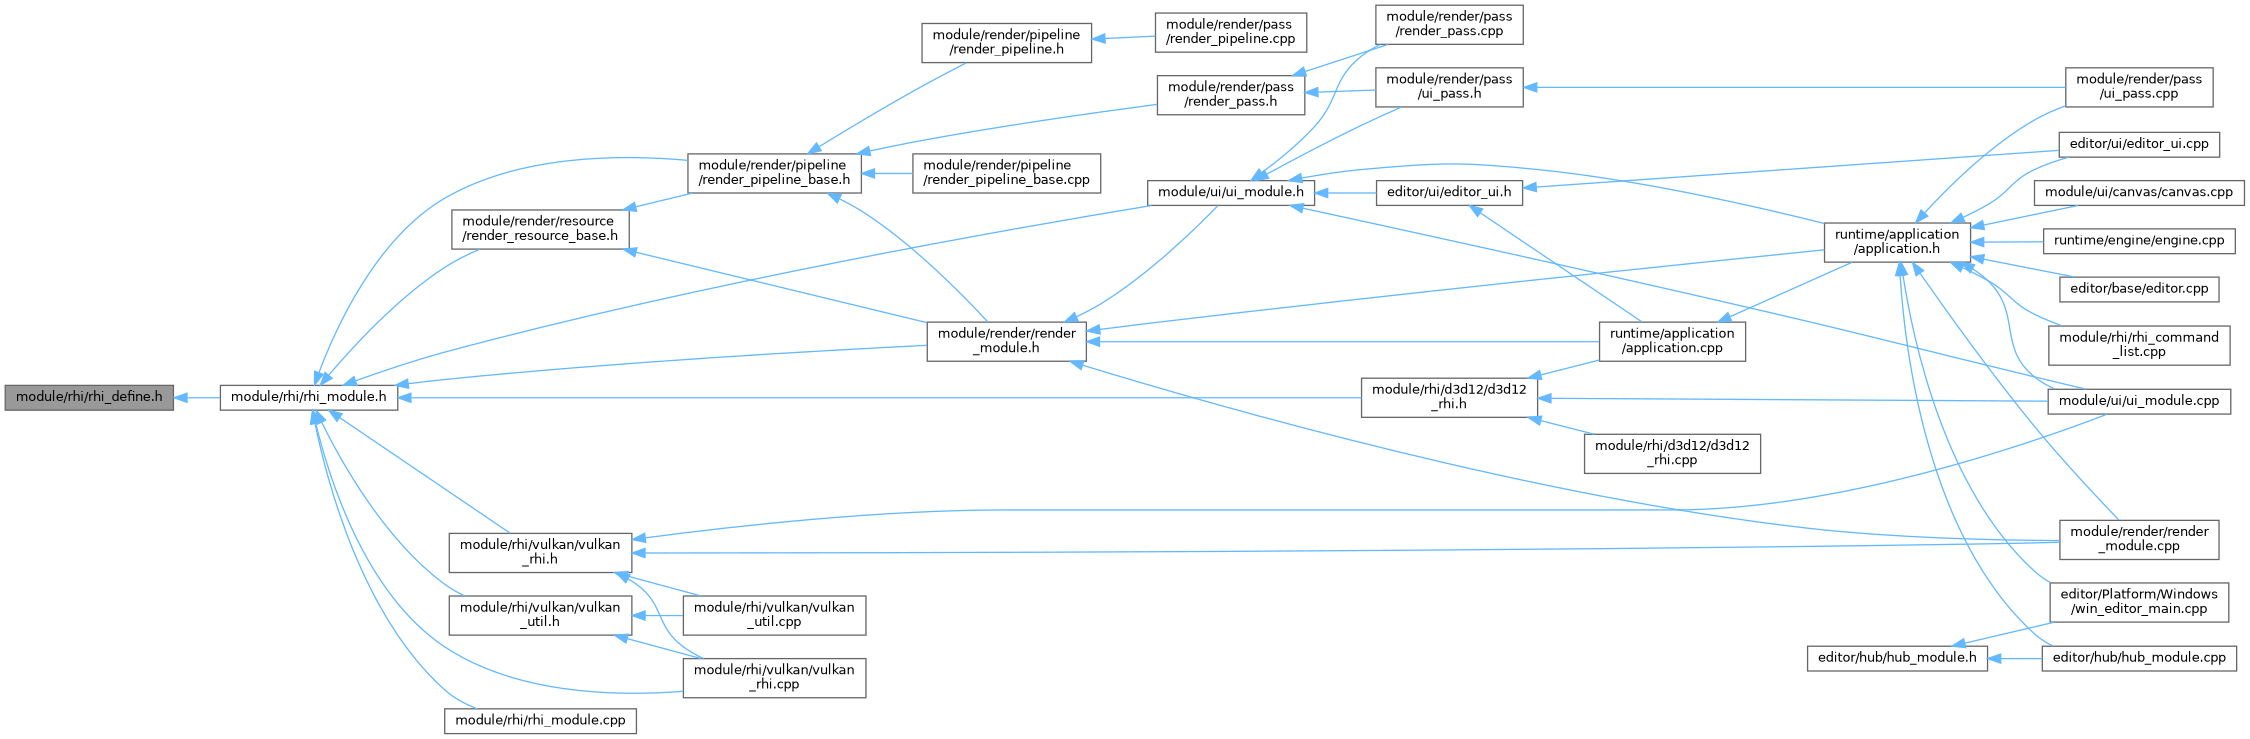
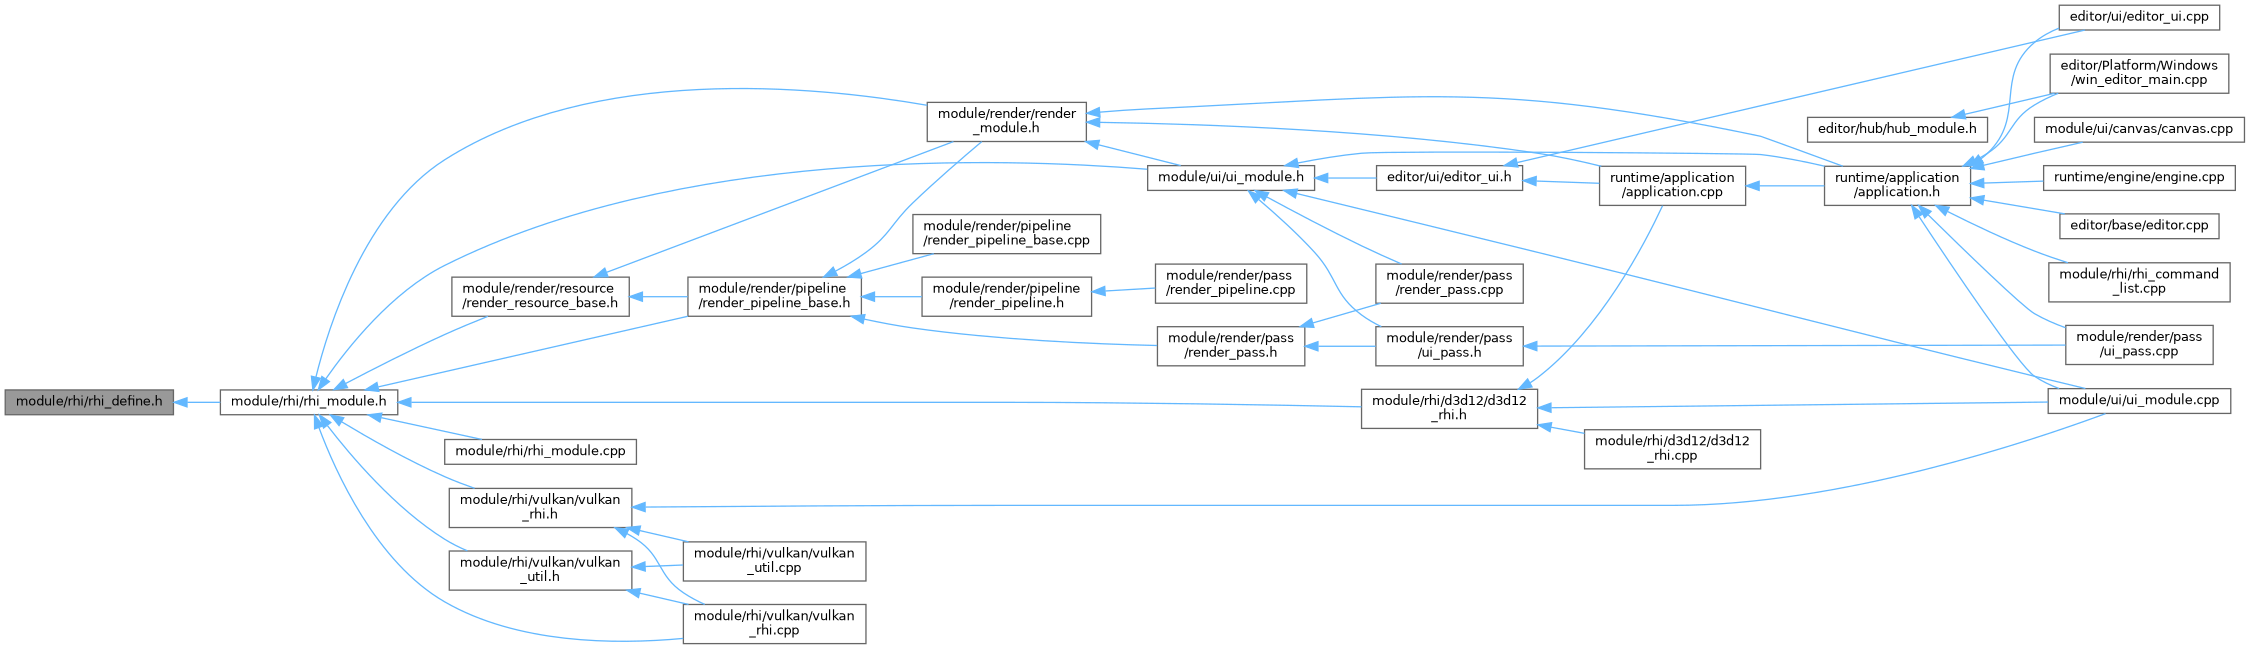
(2139, 540) -> none
(2139, 659) -> none
